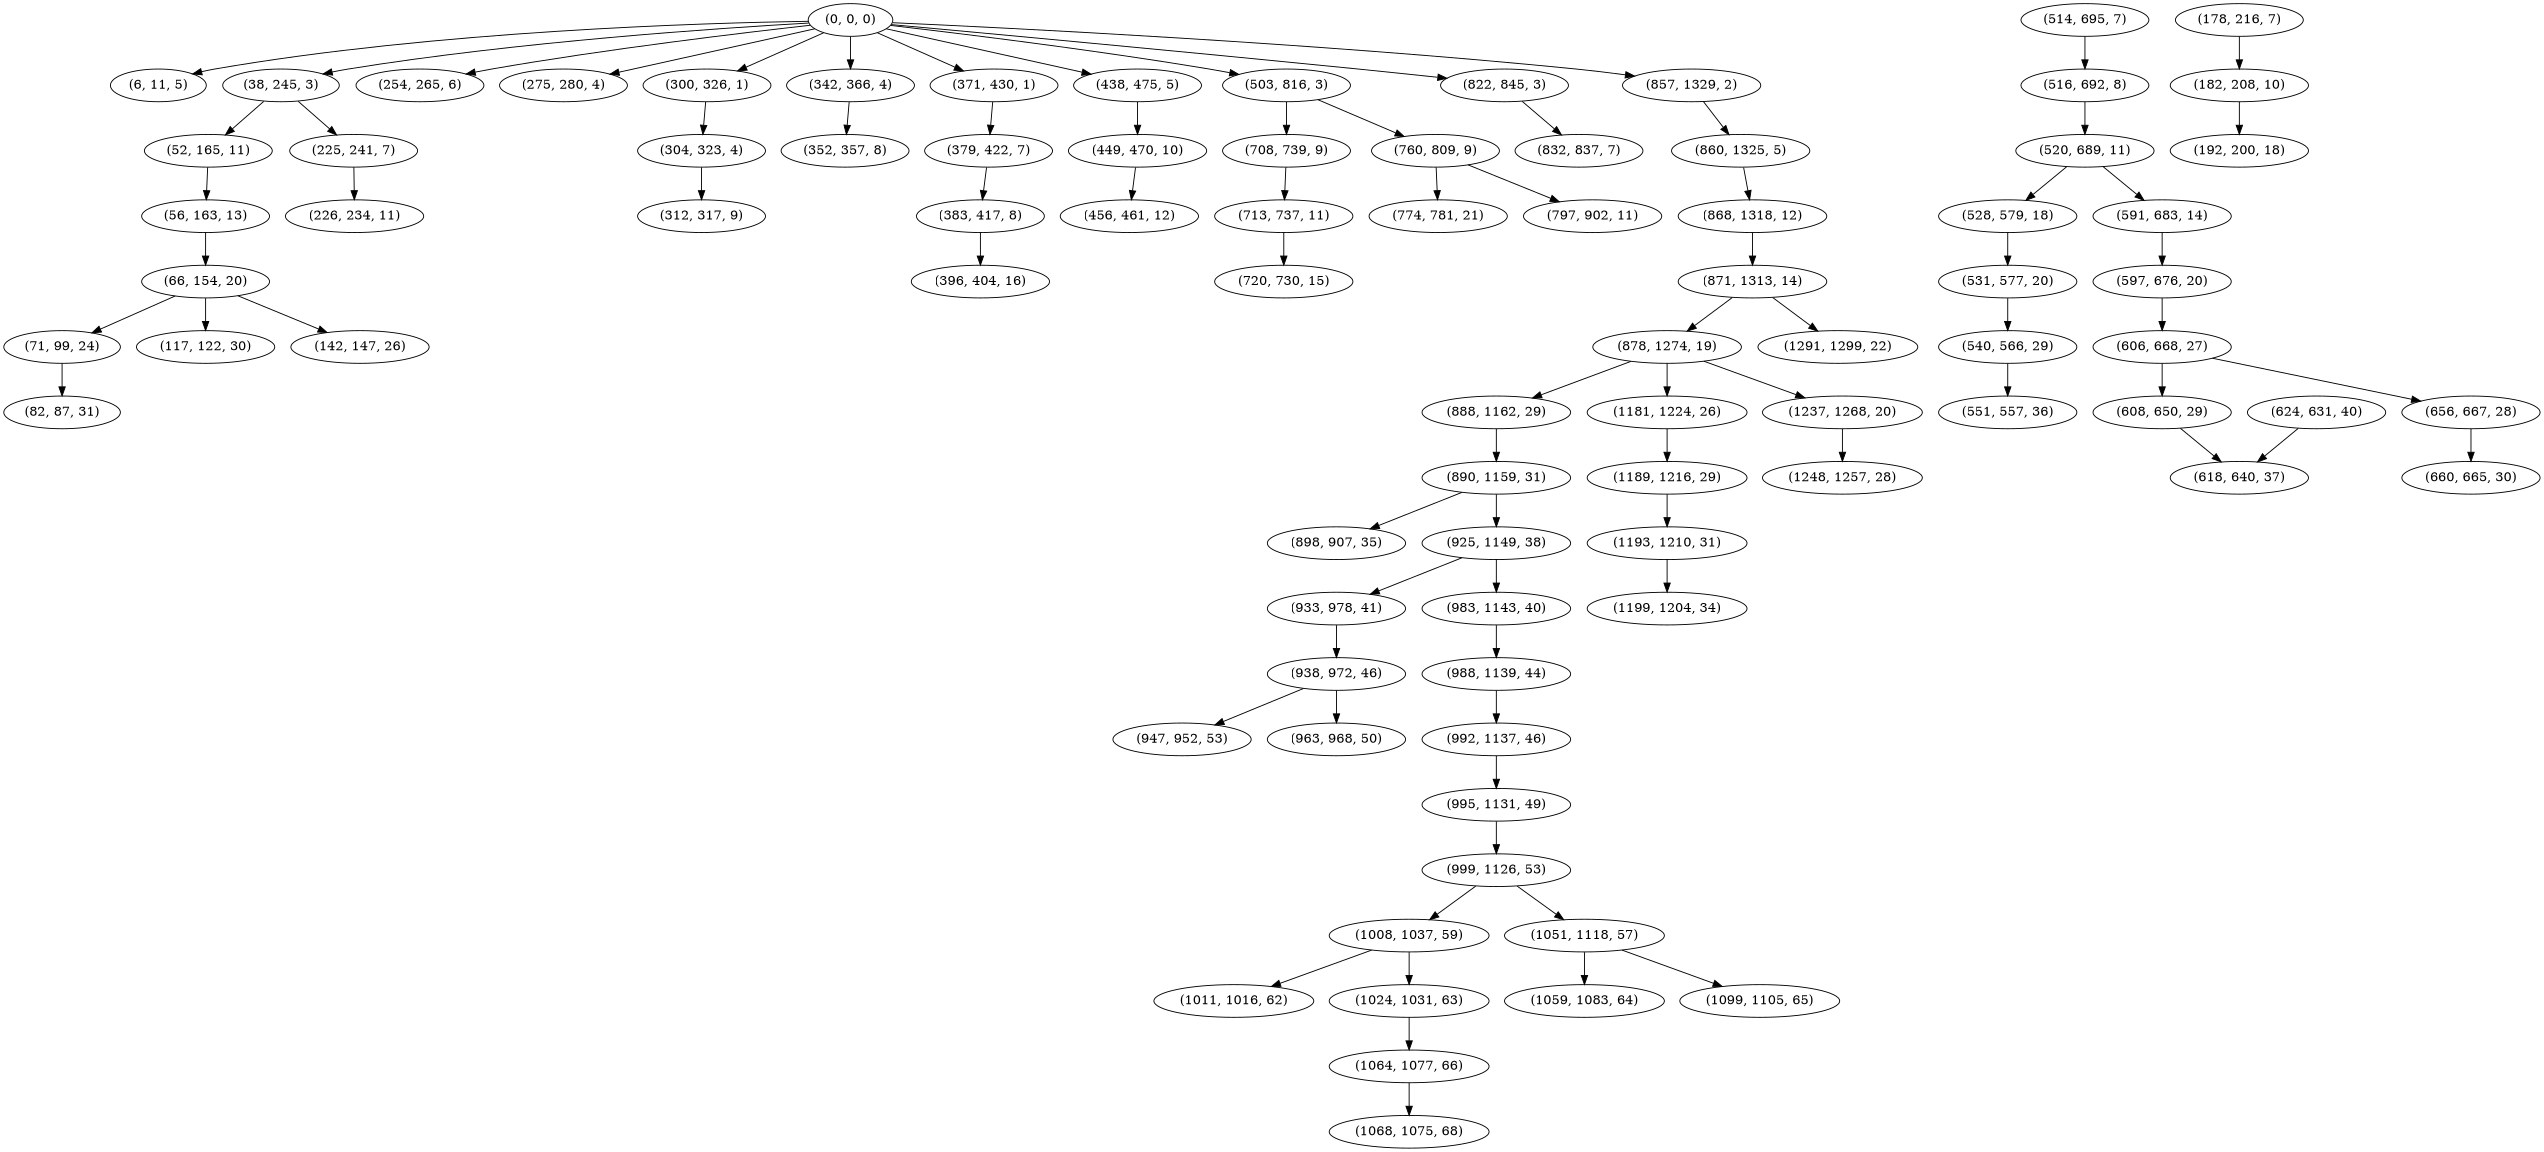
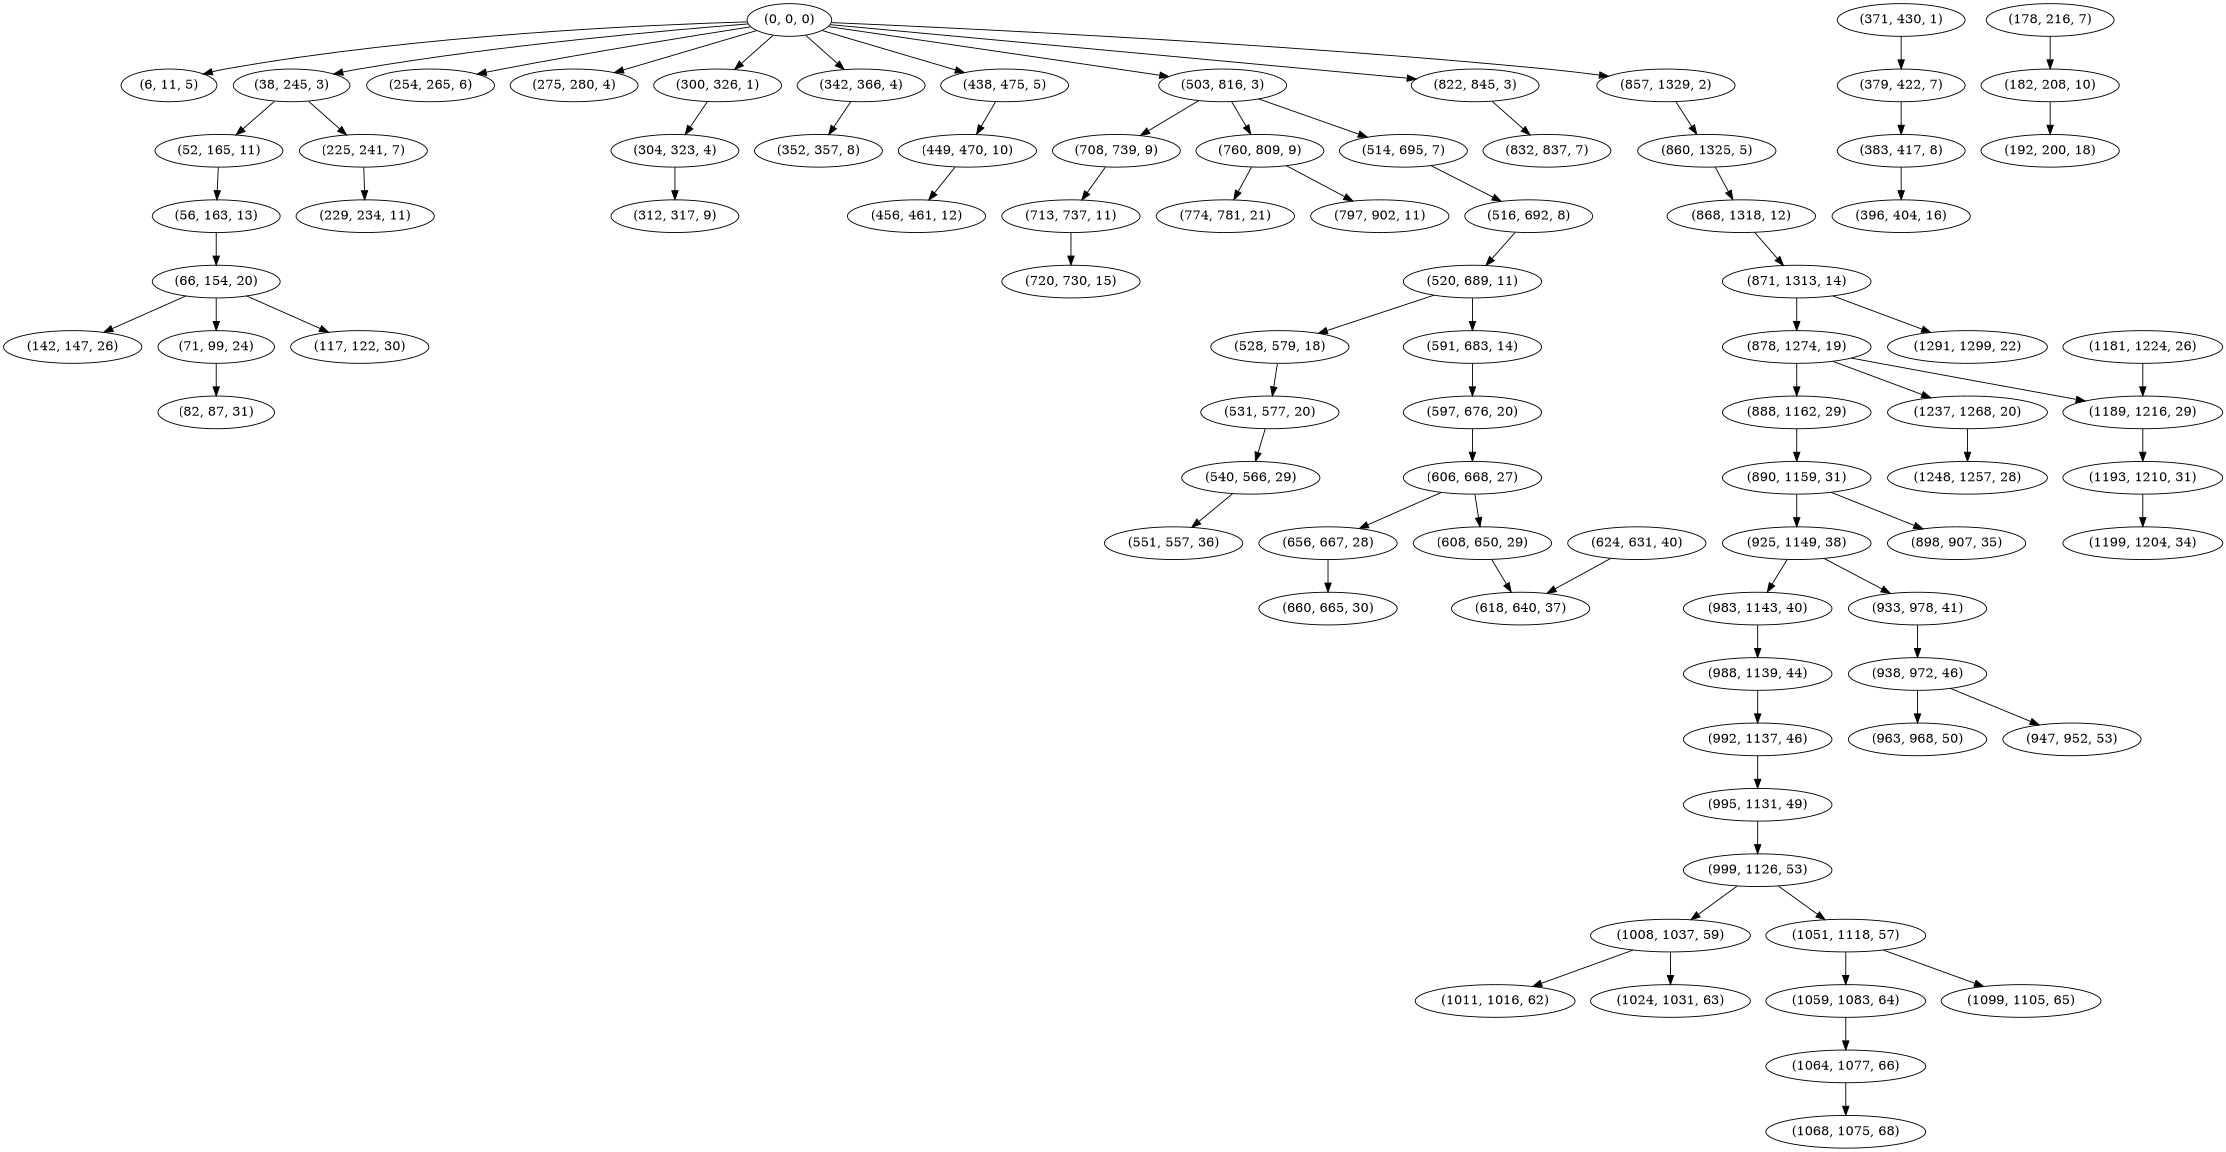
(916, 50) -> none
none -> (1309, 117)
(355, 216) -> (365, 216)
(1667, 375) -> (1964, 379)
(1409, 1029) -> (1846, 1029)
